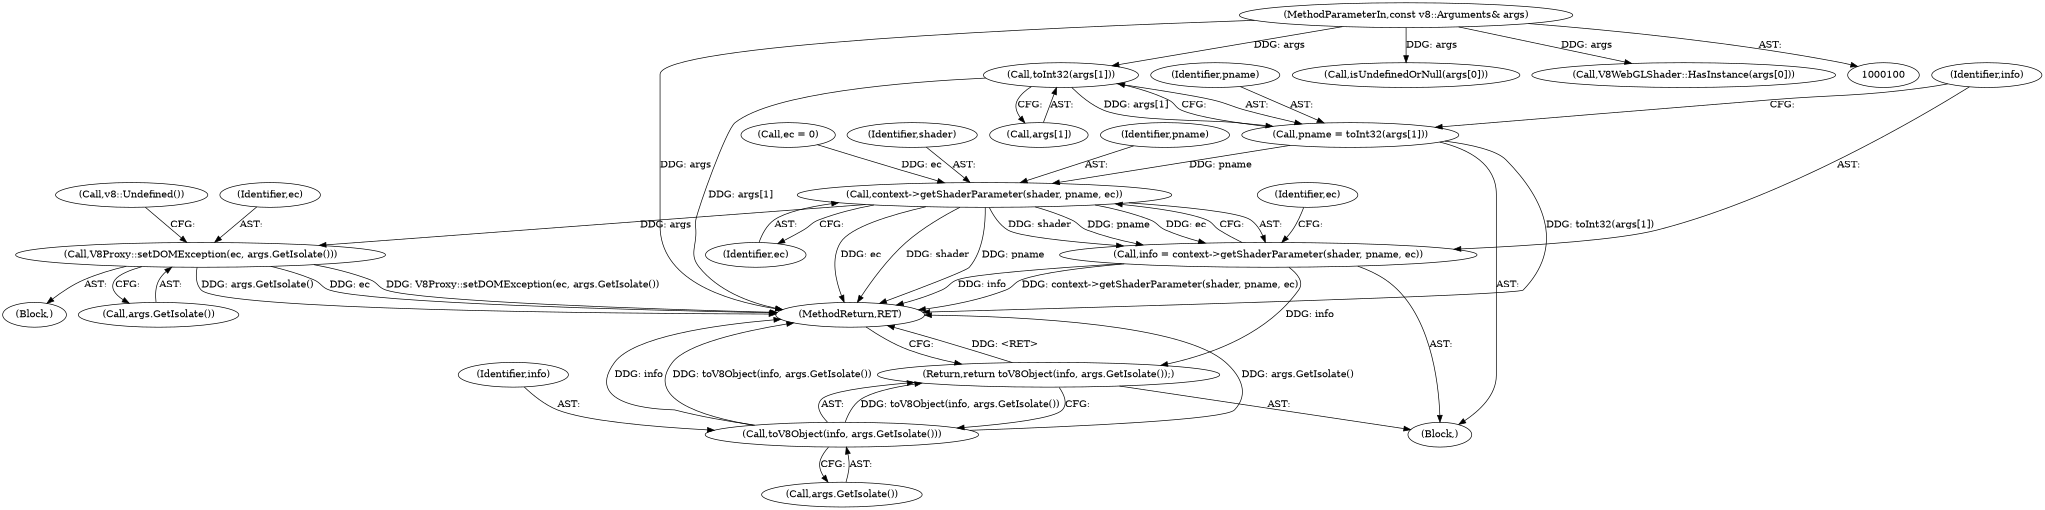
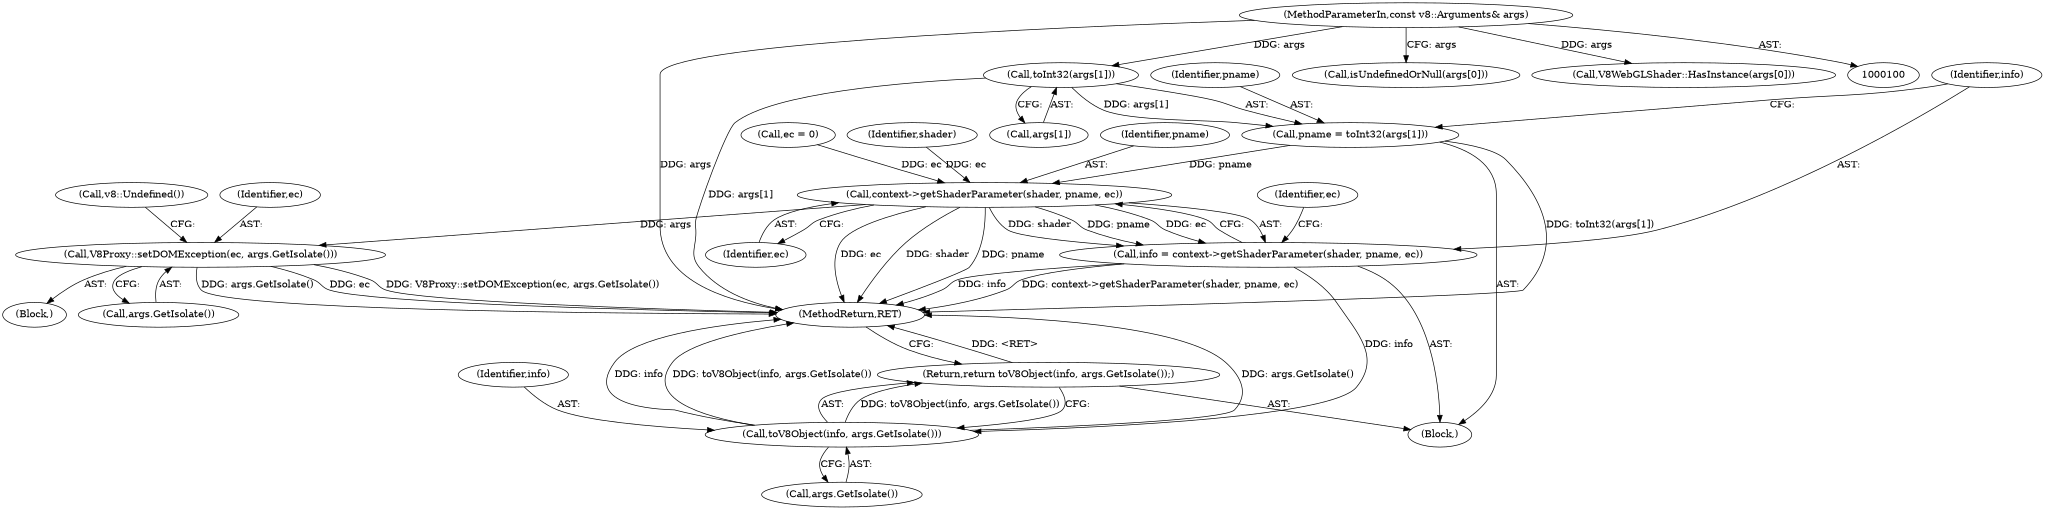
(1432, 45) -> (1432, 45)
(1194, 114) -> none
(966, 165) -> (966, 165)
(1252, 332) -> (1246, 415)
